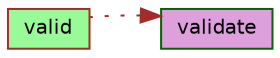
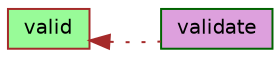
(115, 16) -> (135, 42)
